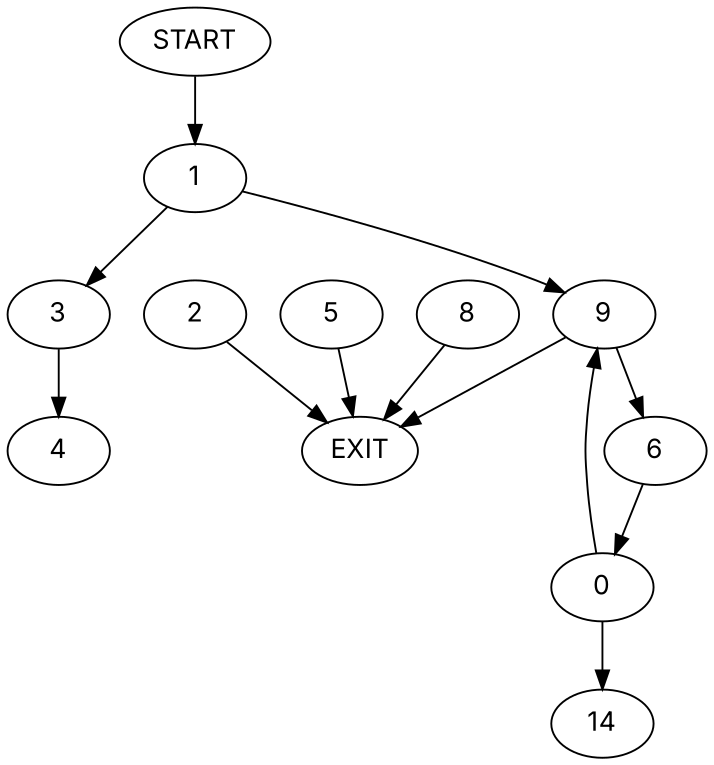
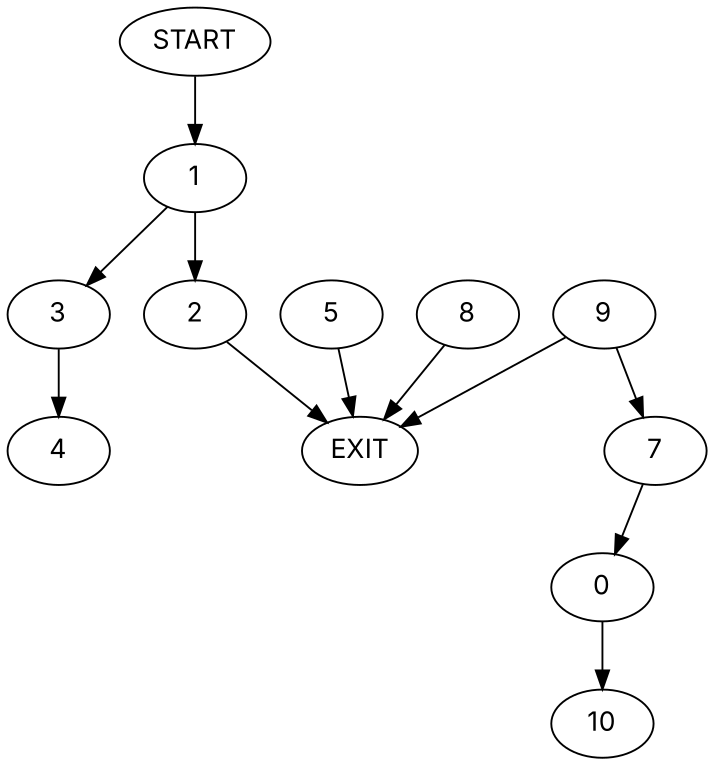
(396, 234) -> (195, 237)
(655, 451) -> (655, 451)
(586, 460) -> none
(602, 724) -> (602, 724)
